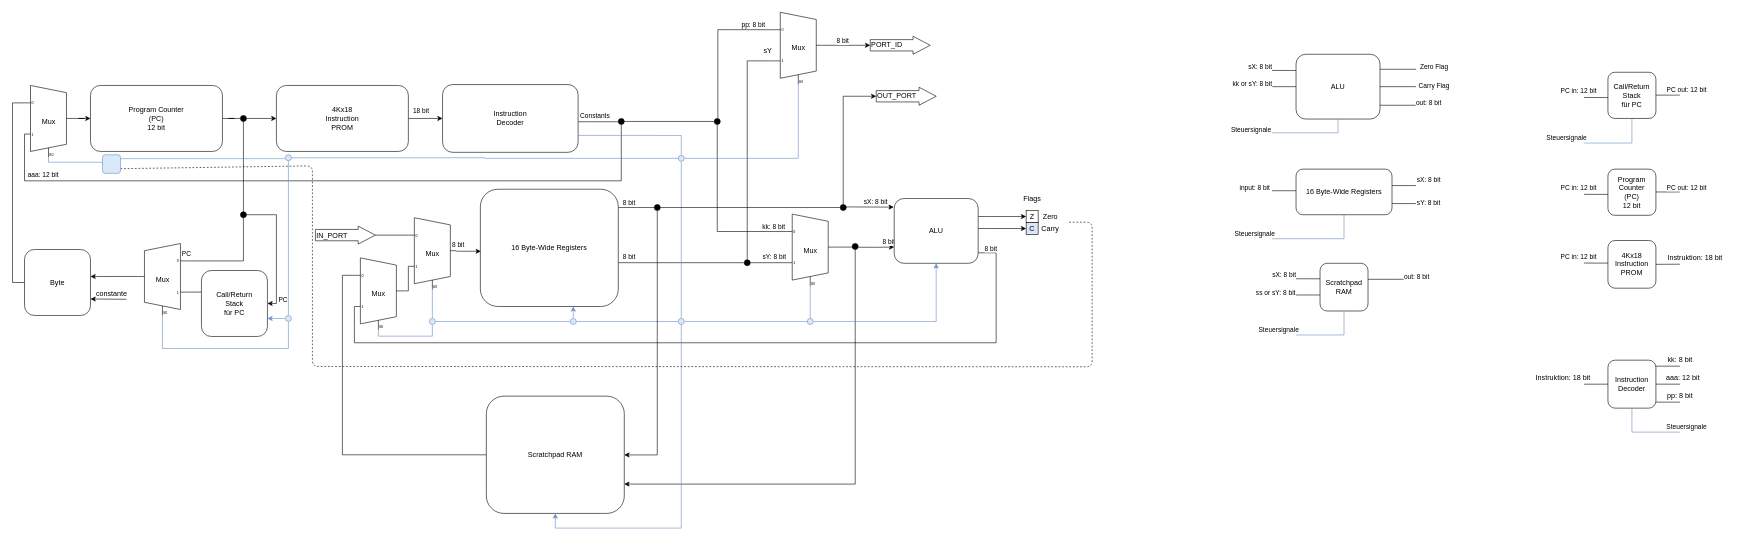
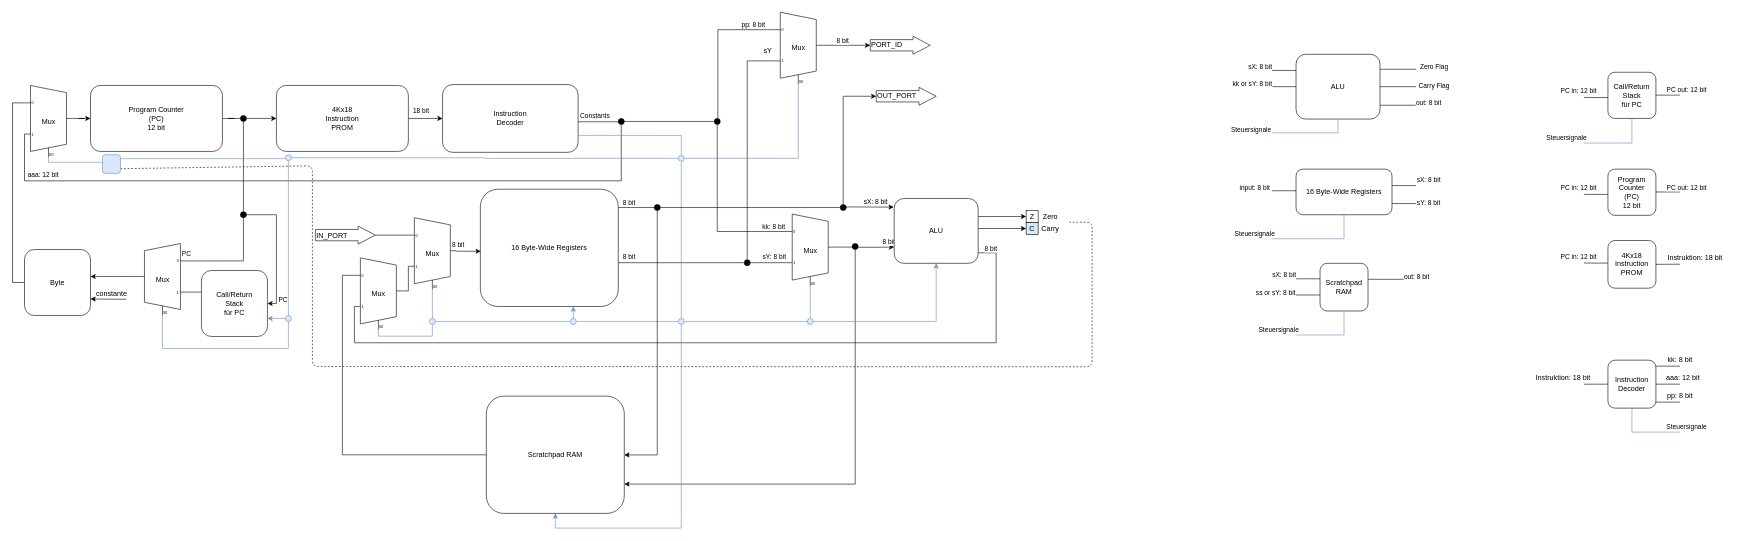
(1032, 199) -> none
